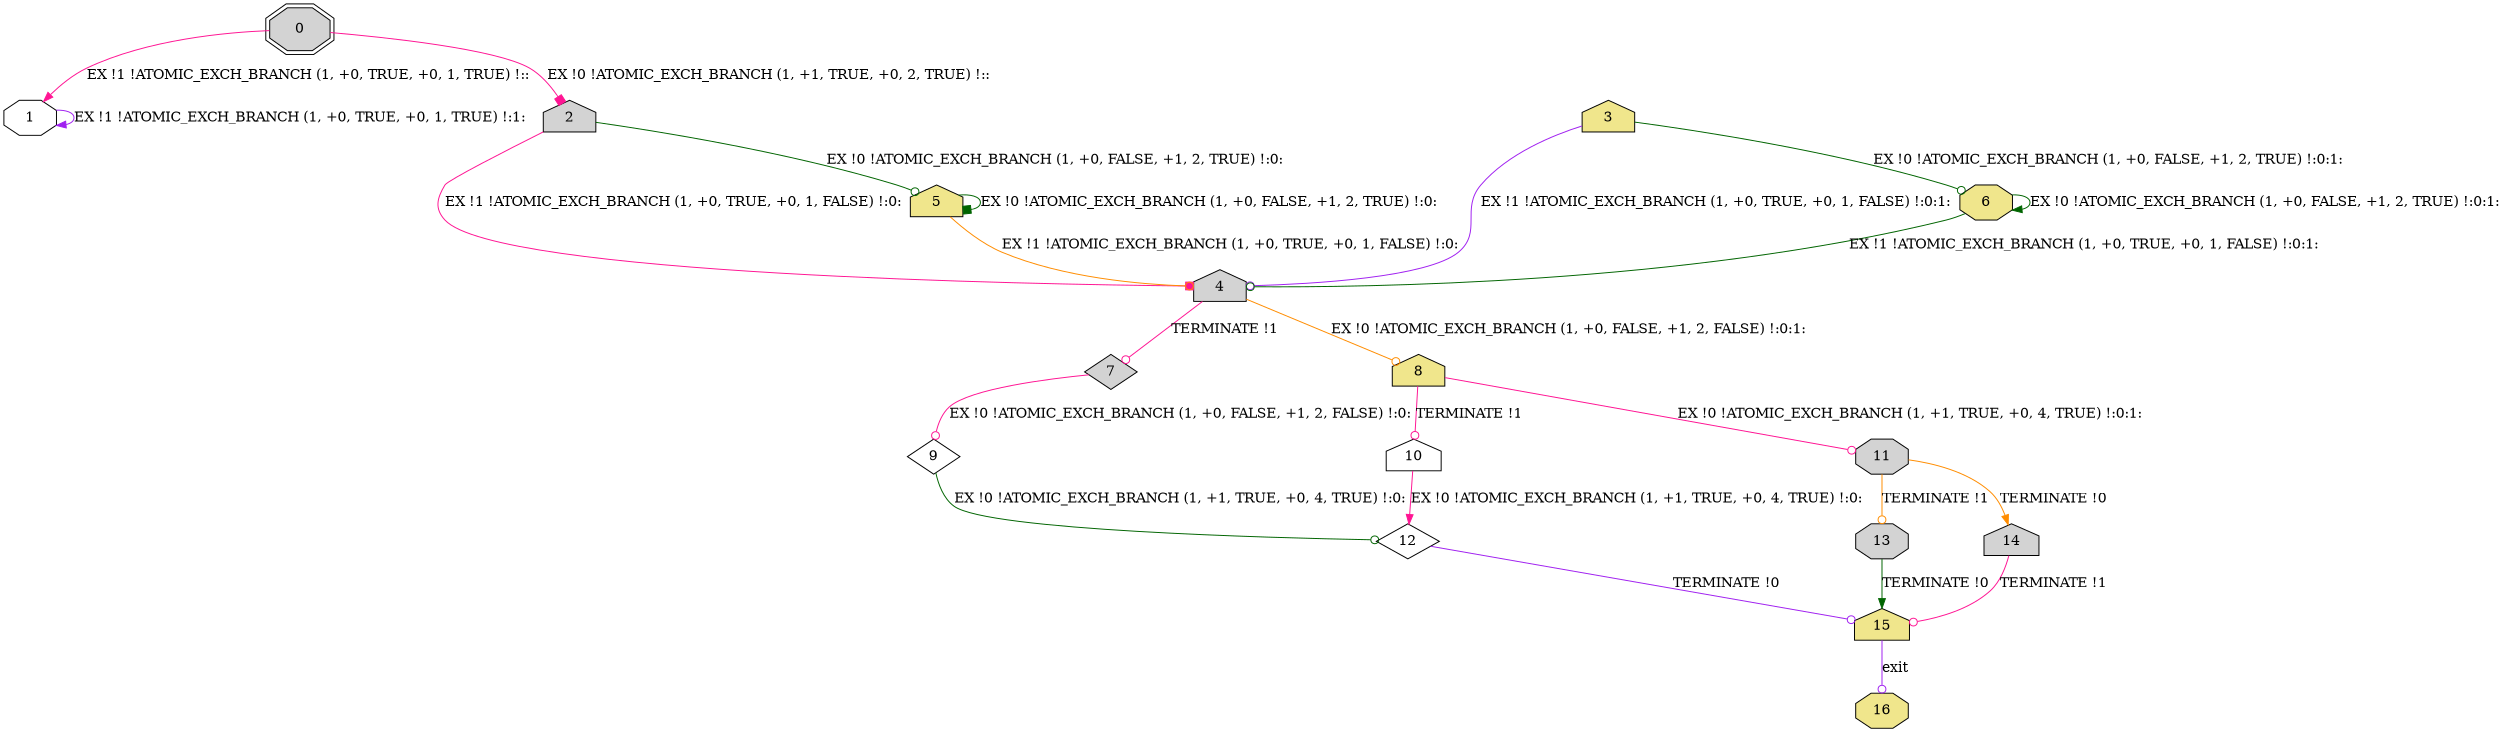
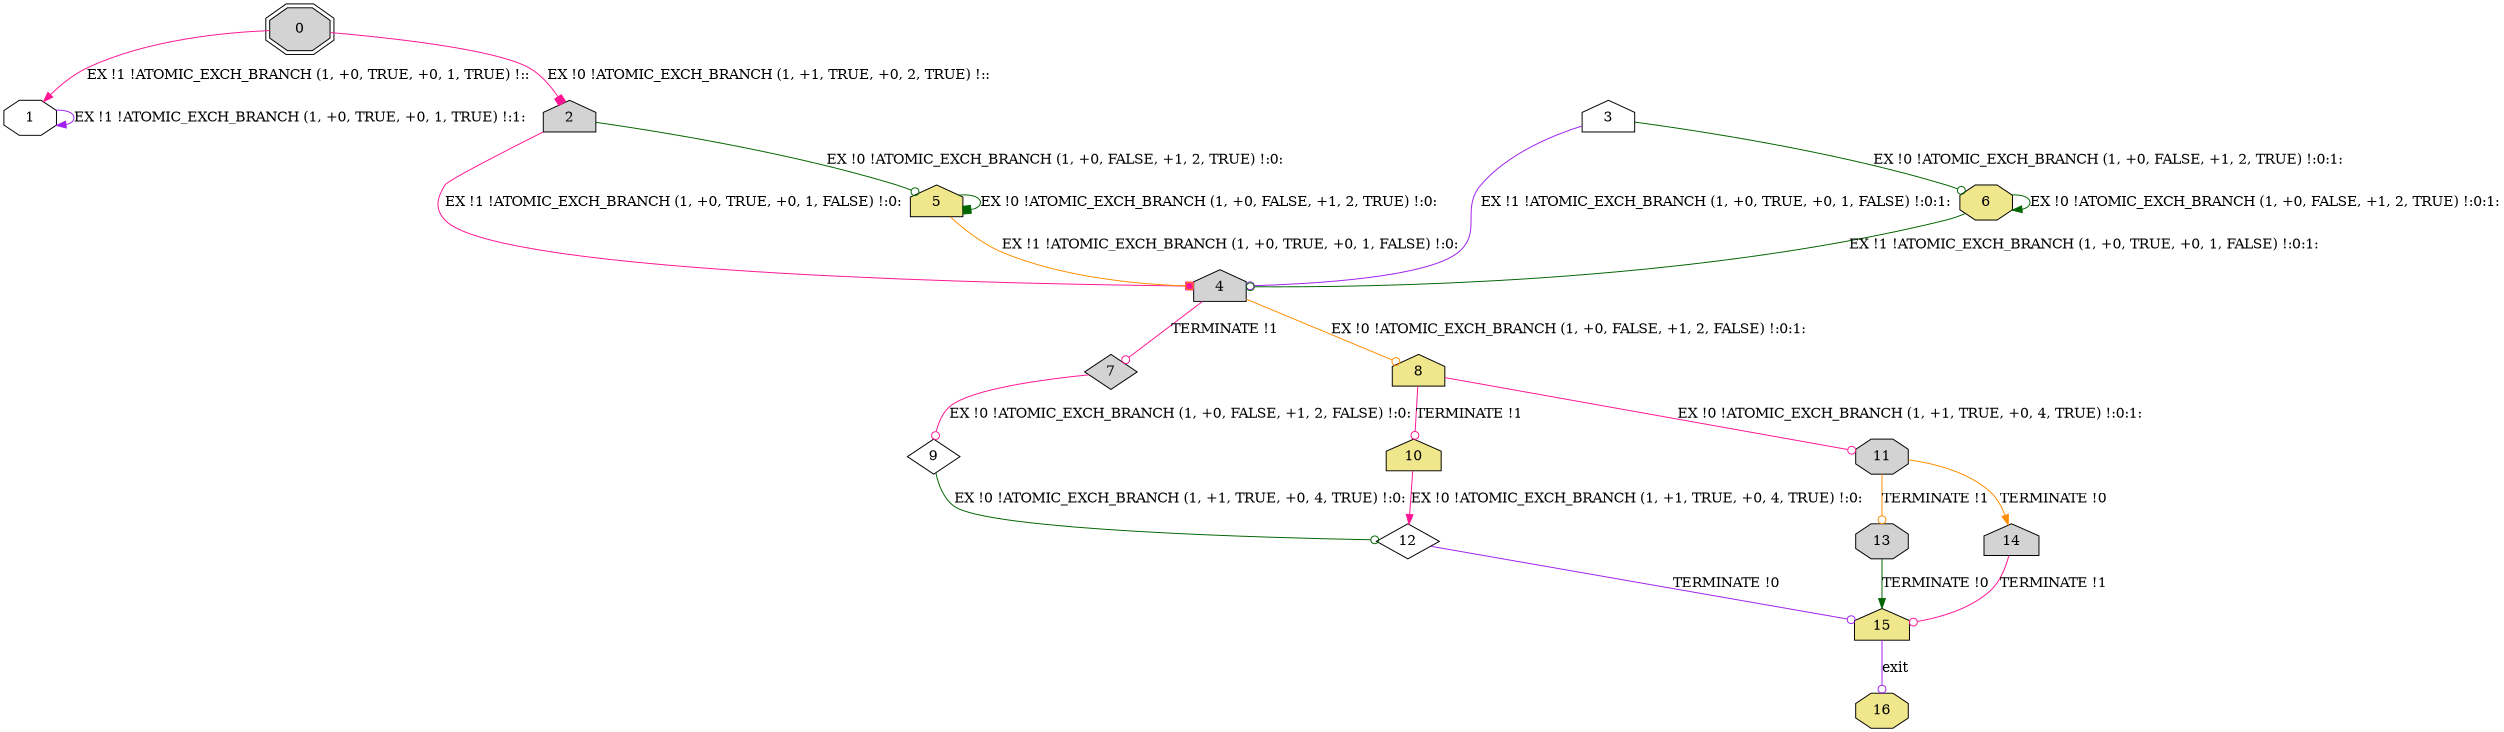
(1608, 118) -> (1608, 118)
(1414, 457) -> (1414, 457)
